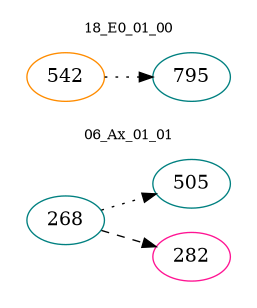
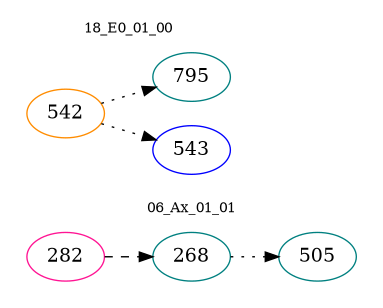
none -> (192, 150)
(122, 237) -> (122, 257)
